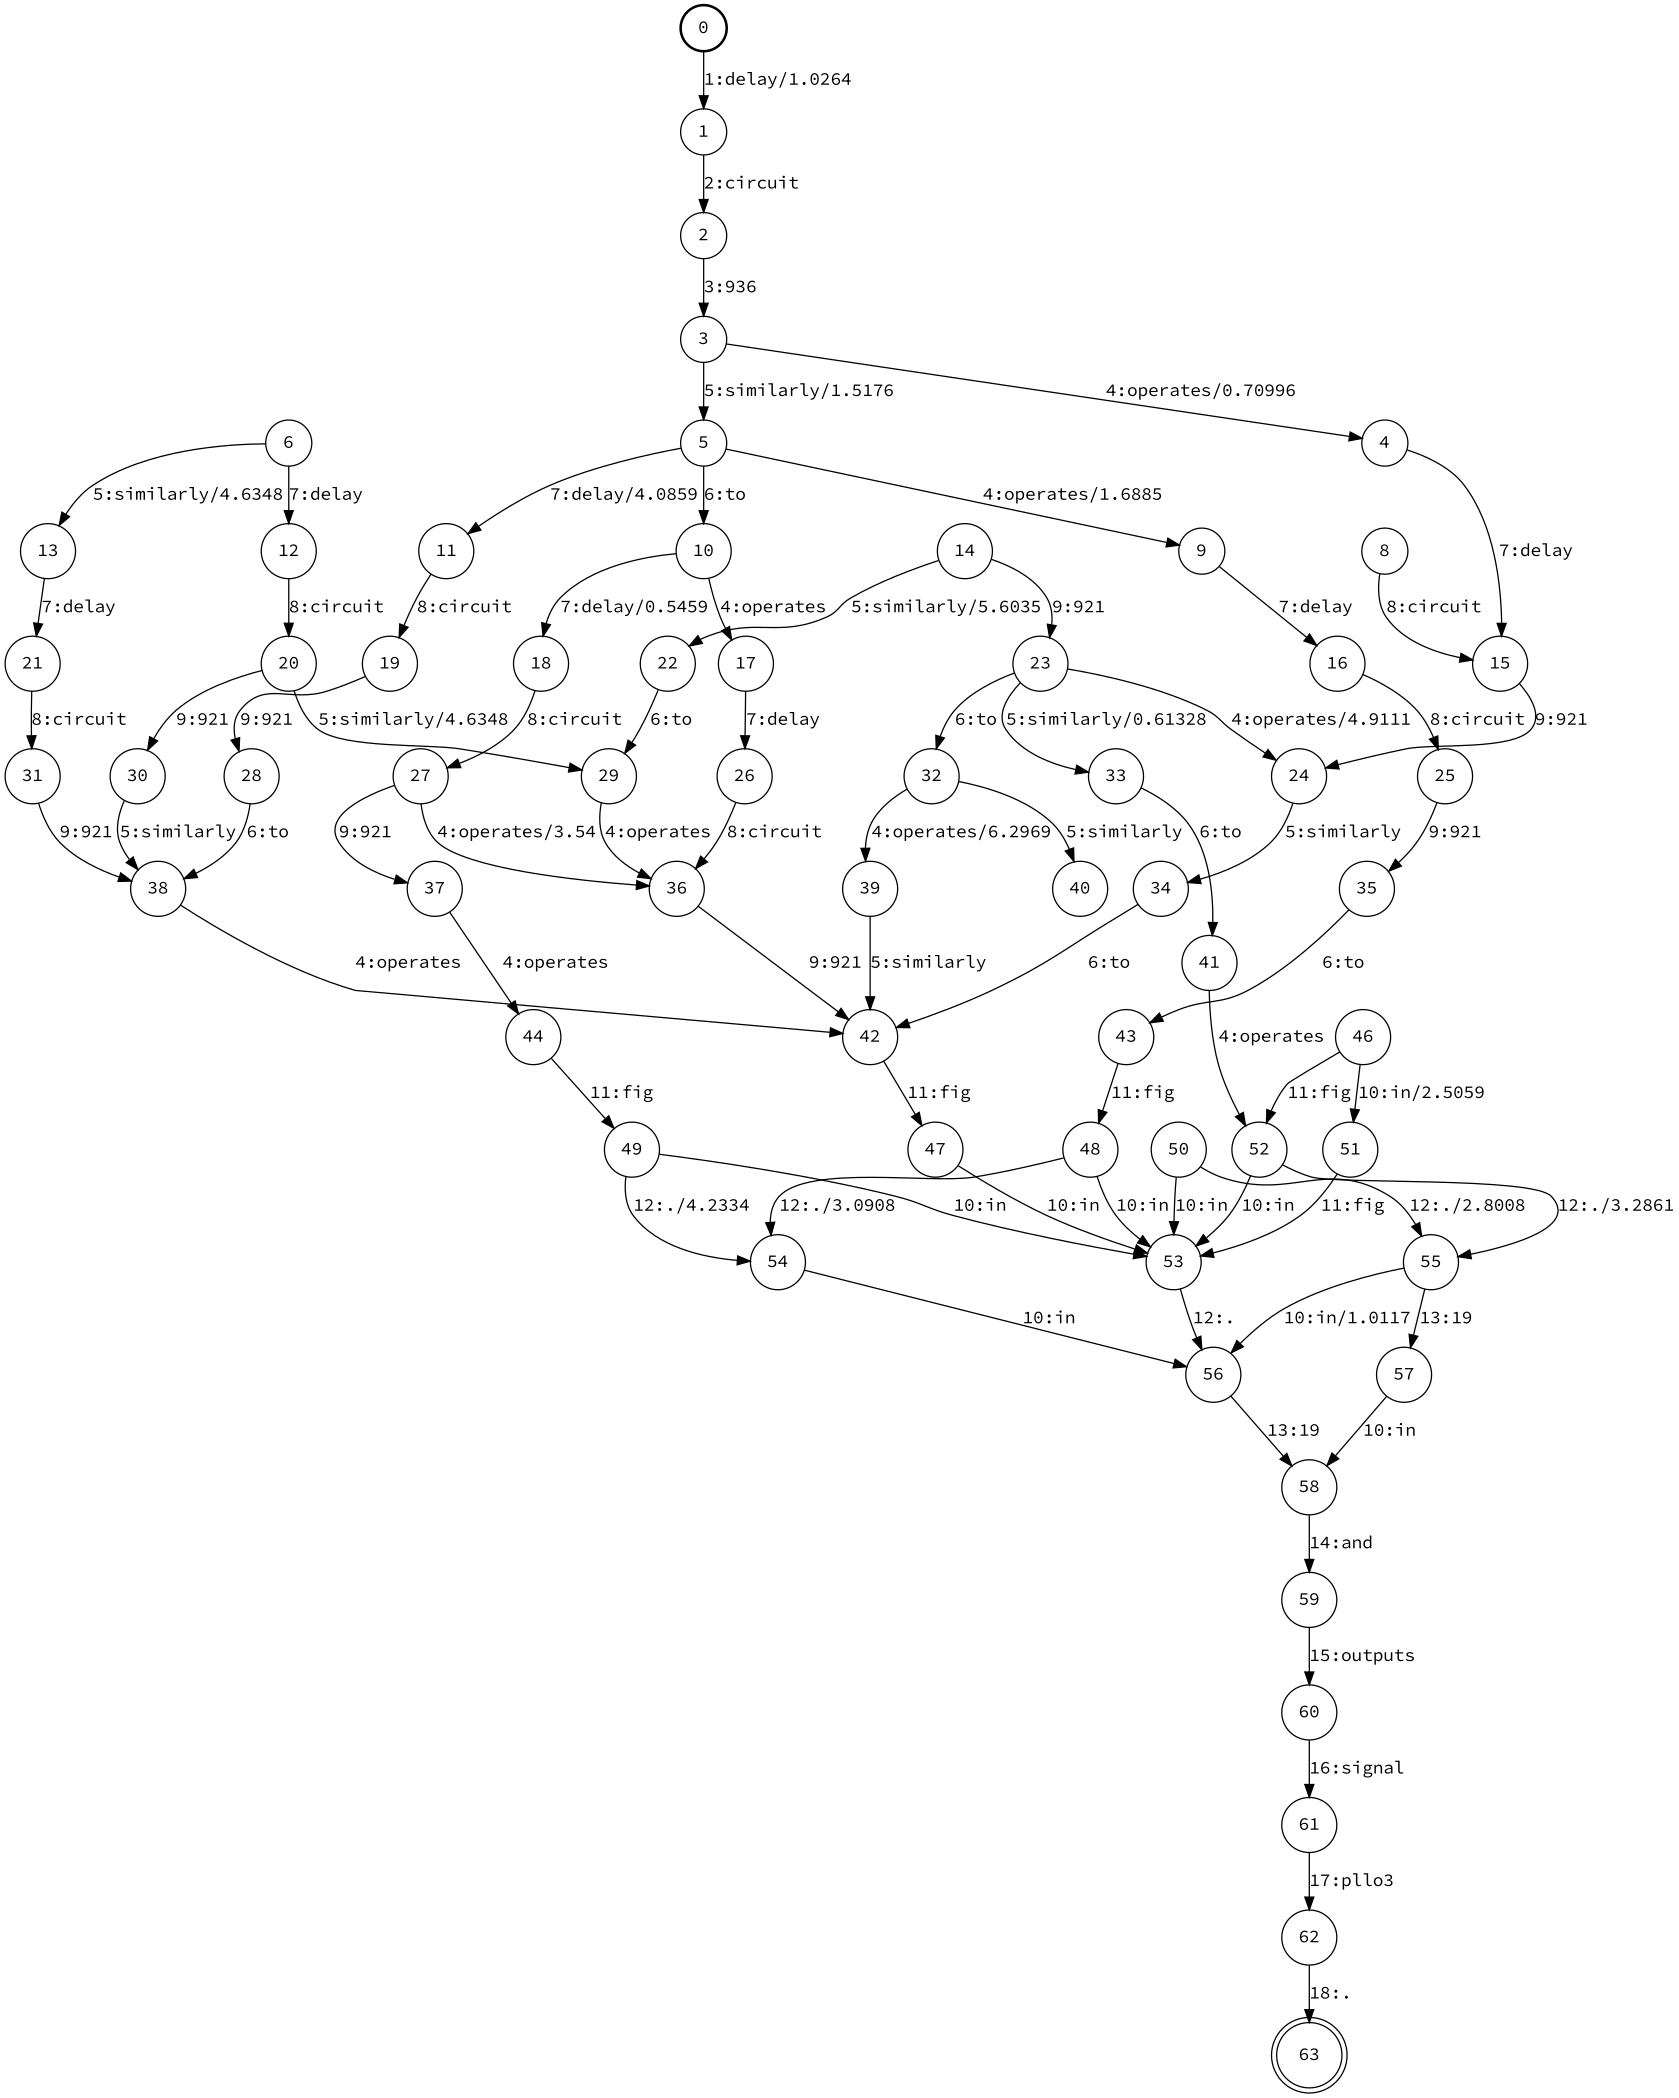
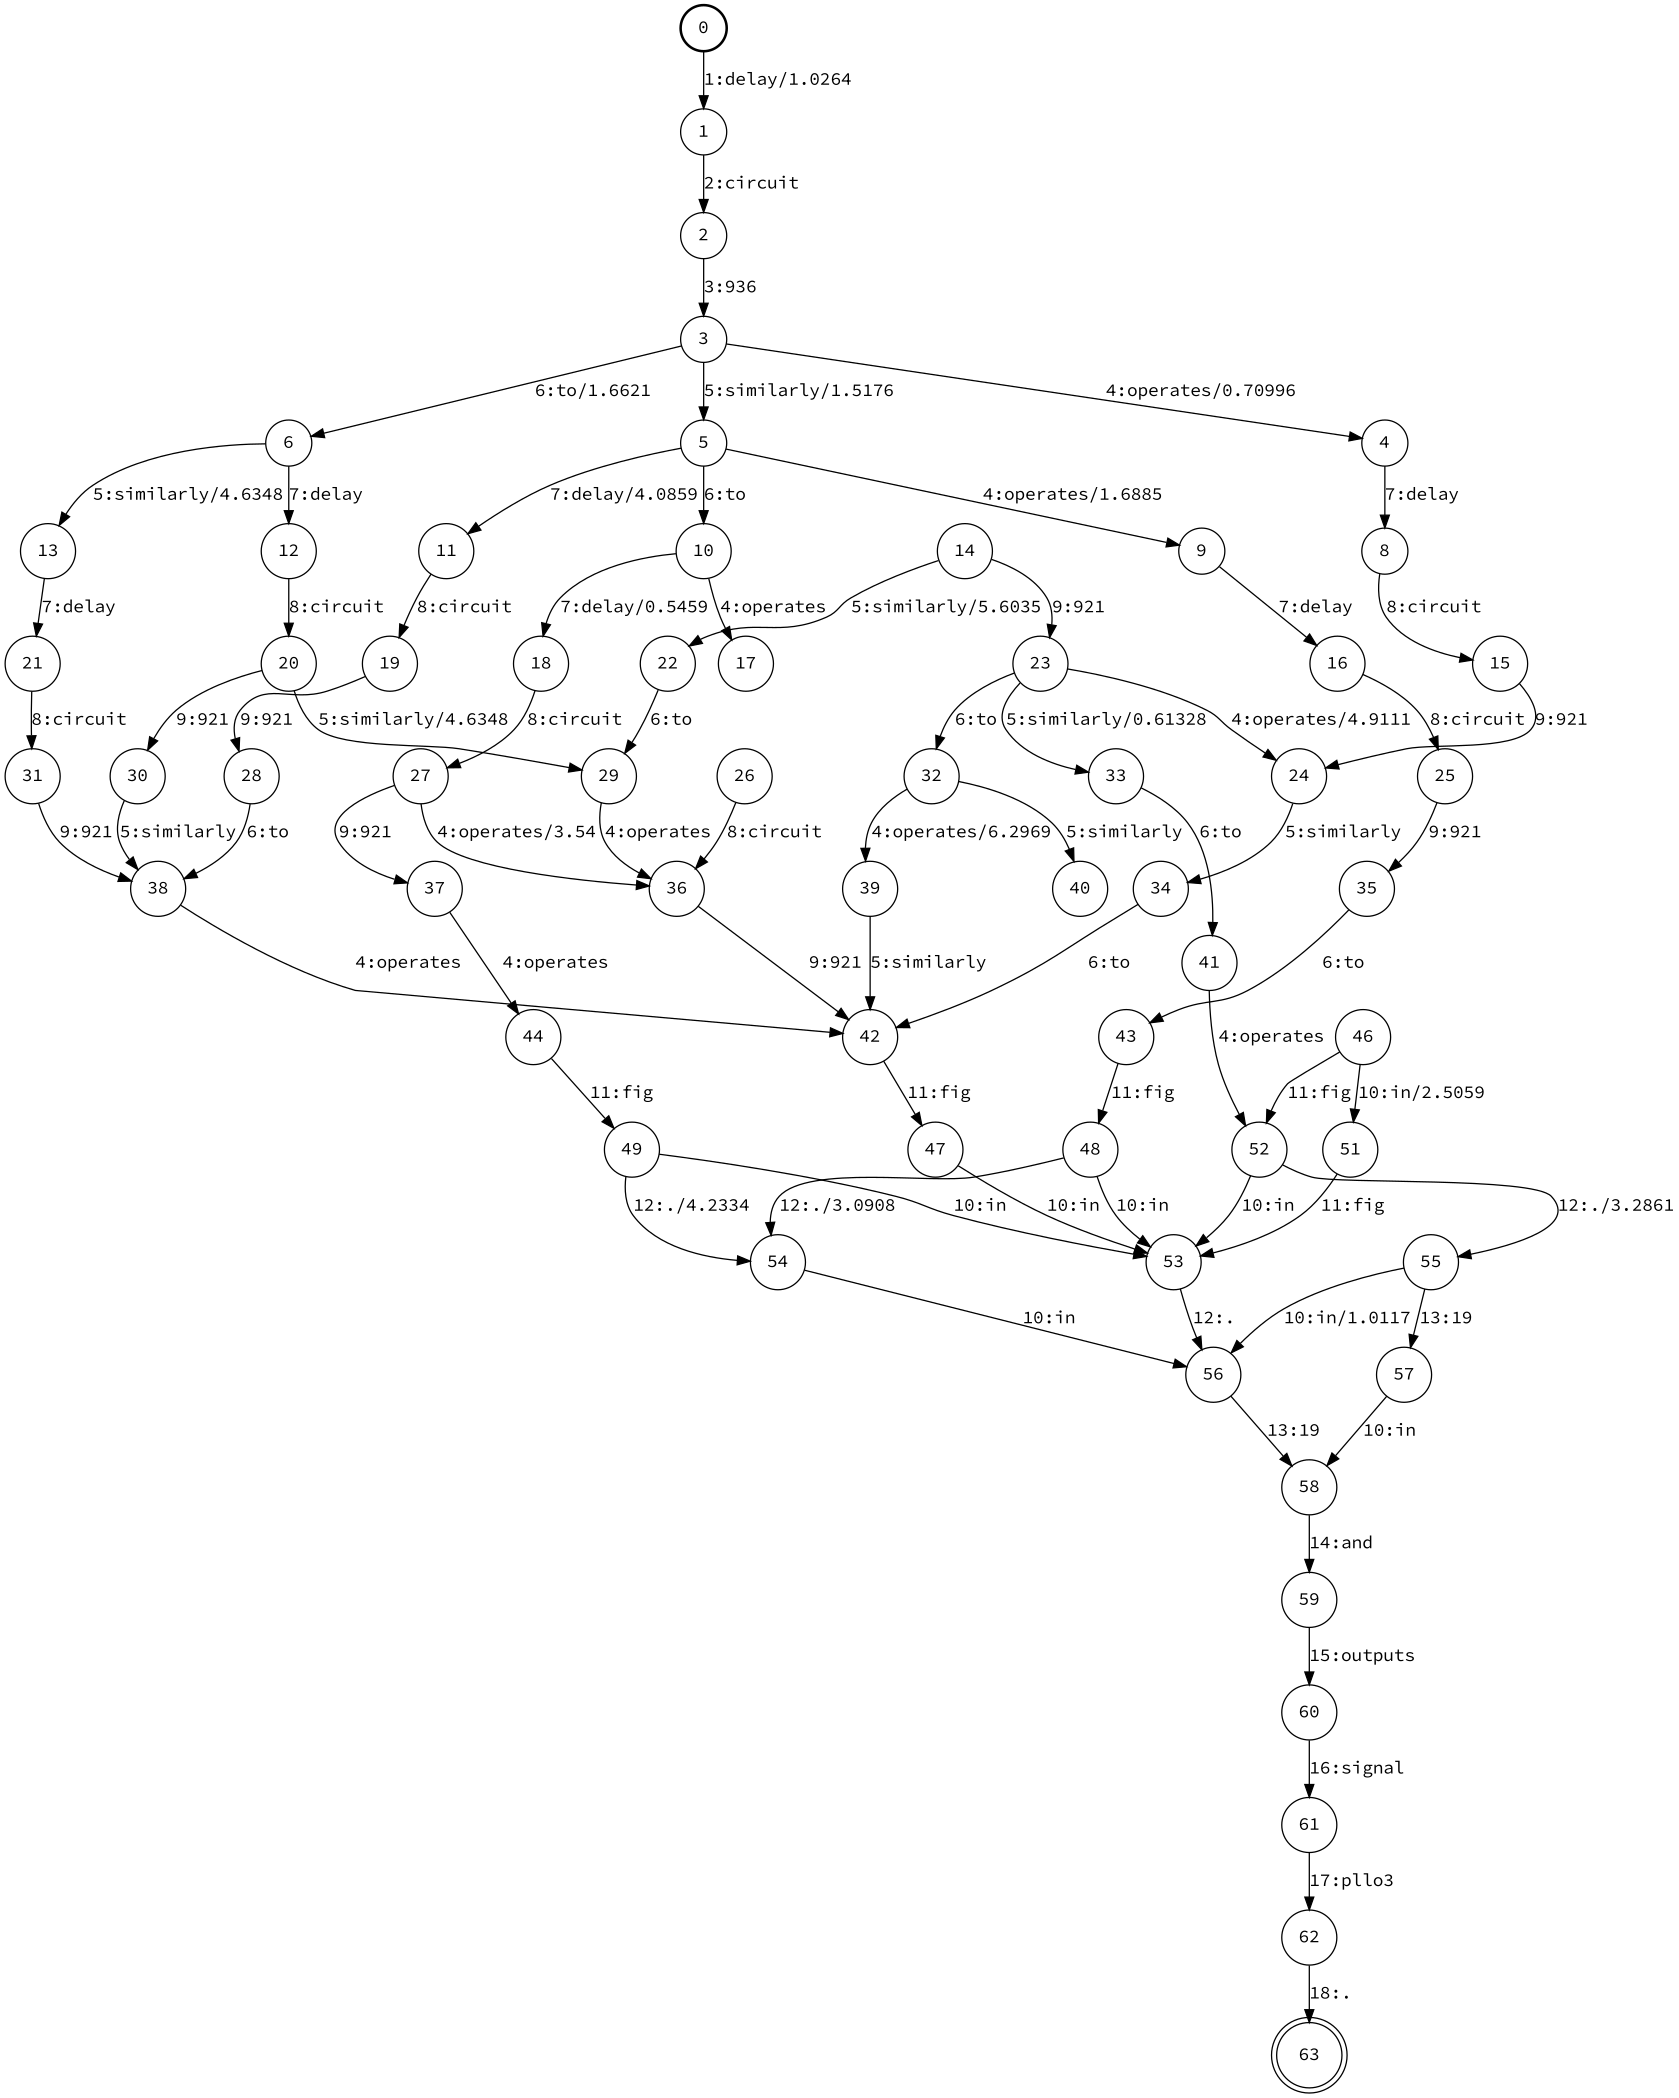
none -> (503, 390)
(1483, 519) -> (1385, 491)
(745, 714) -> none
(1179, 1150) -> none
